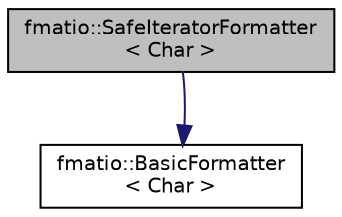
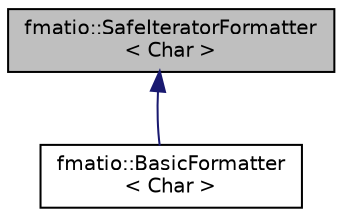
(185, 98) -> (158, 119)
